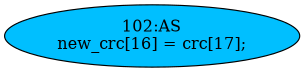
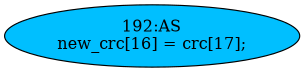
(152, 36) -> (152, 36)
